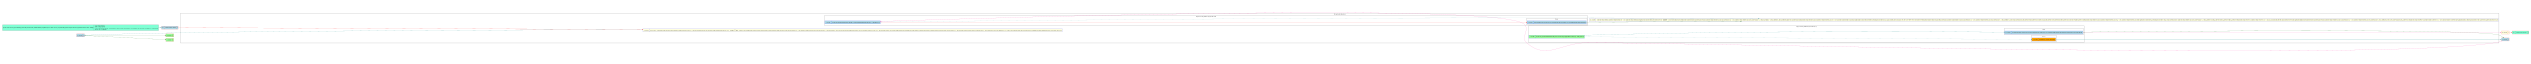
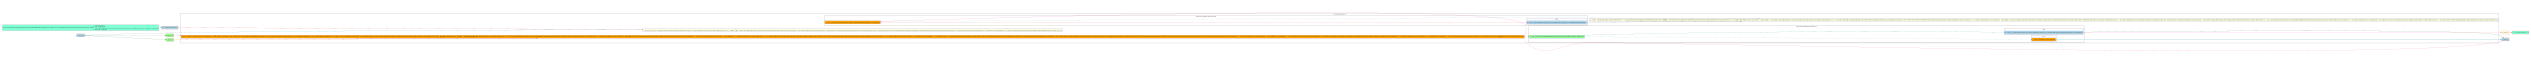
(853, 22) -> (853, 22)
none -> (853, 37)
